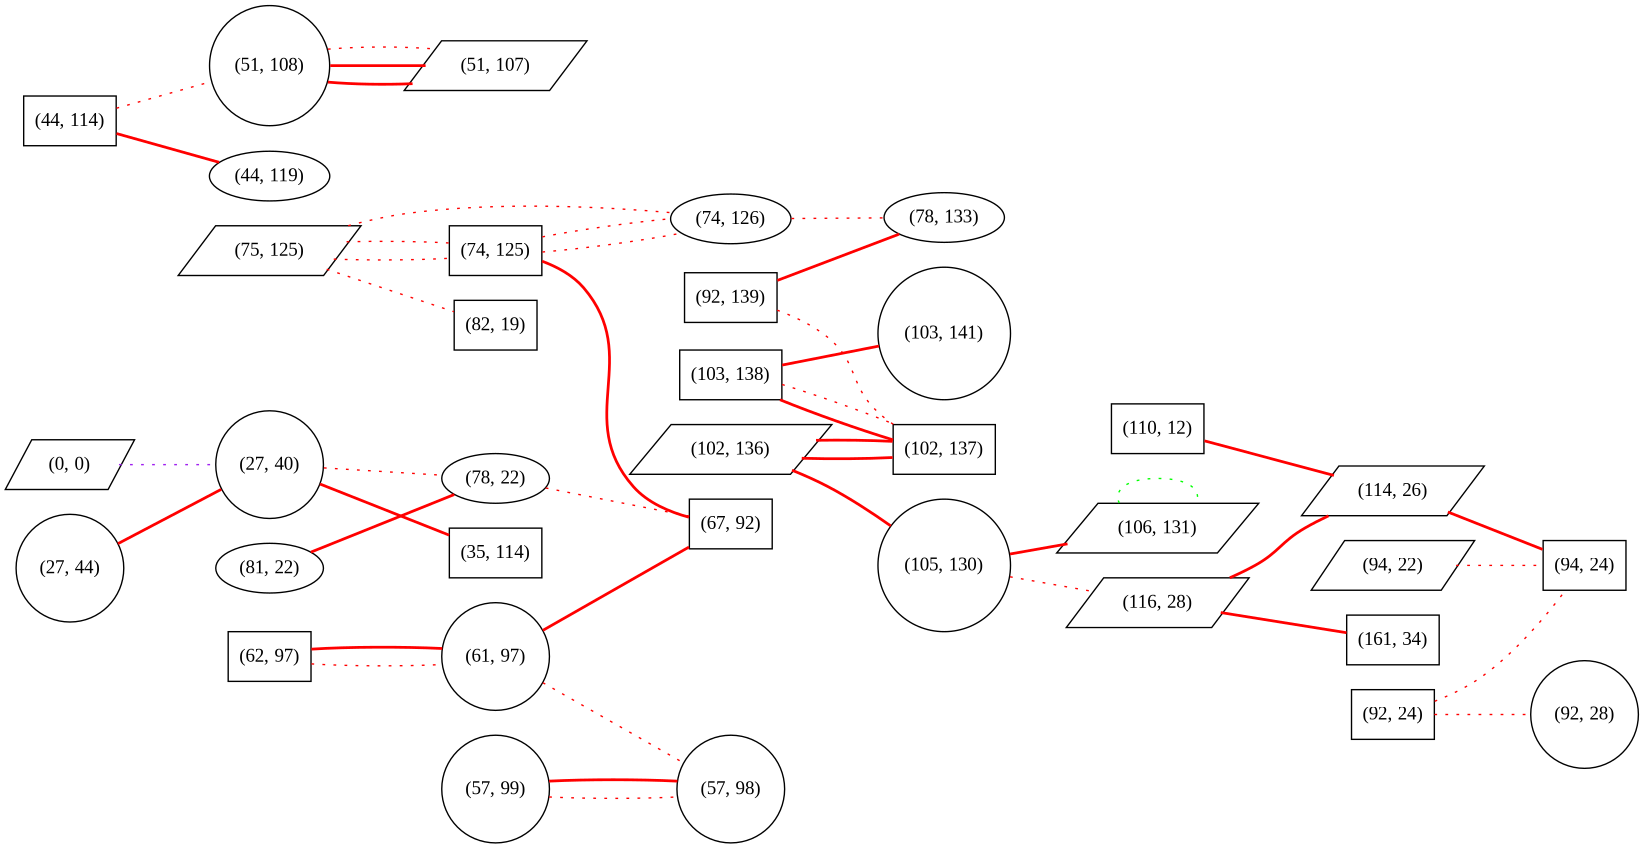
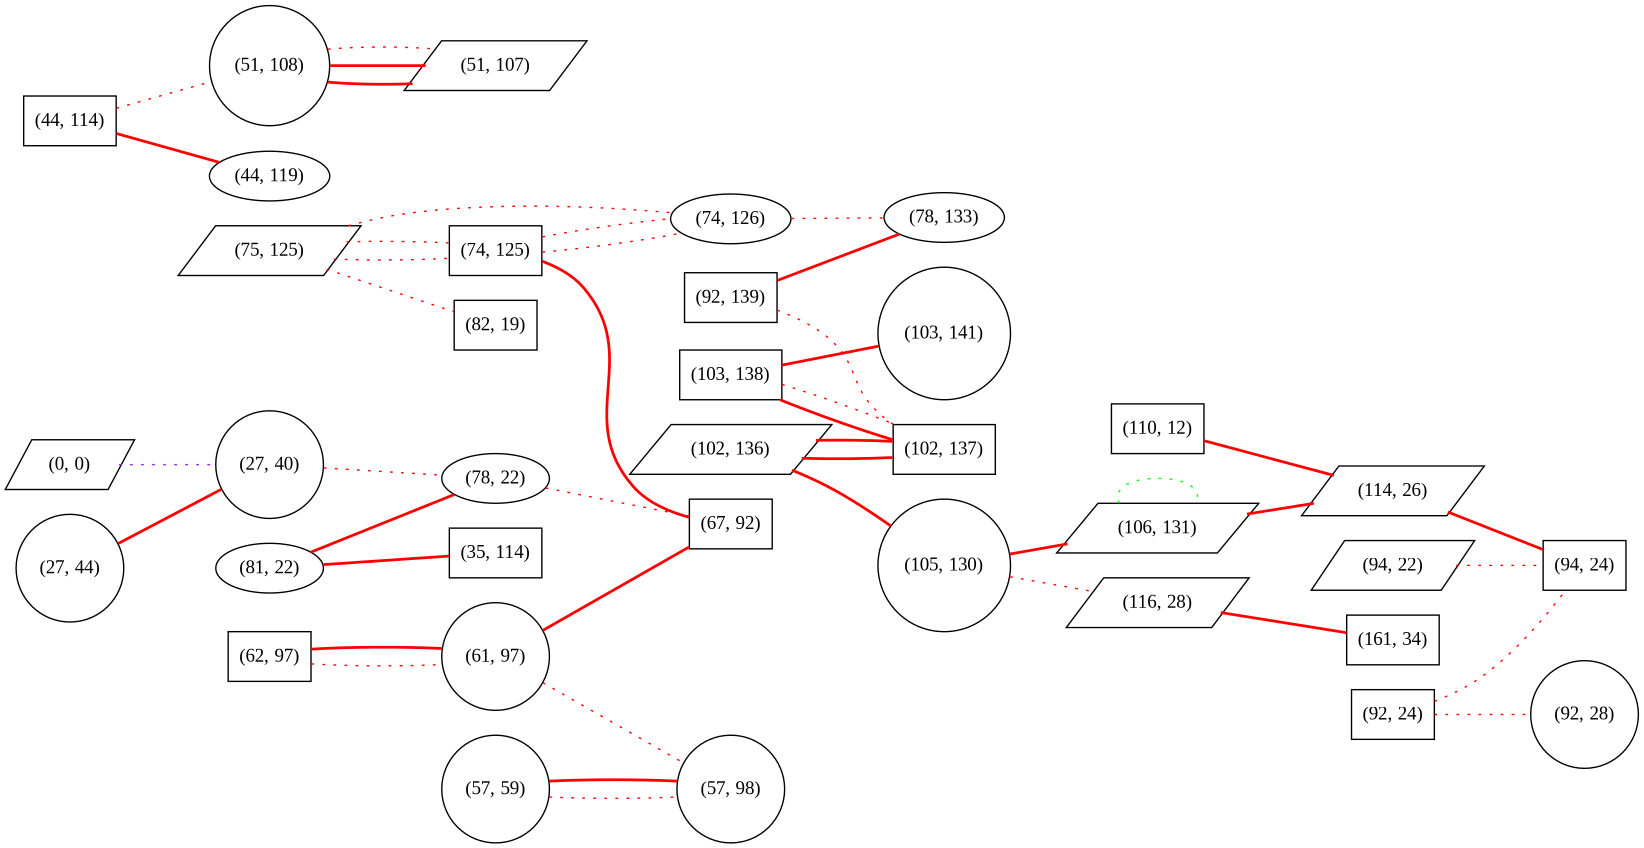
(385, 510) -> (386, 560)
(1280, 547) -> (1280, 509)
(496, 789) -> (496, 789)
